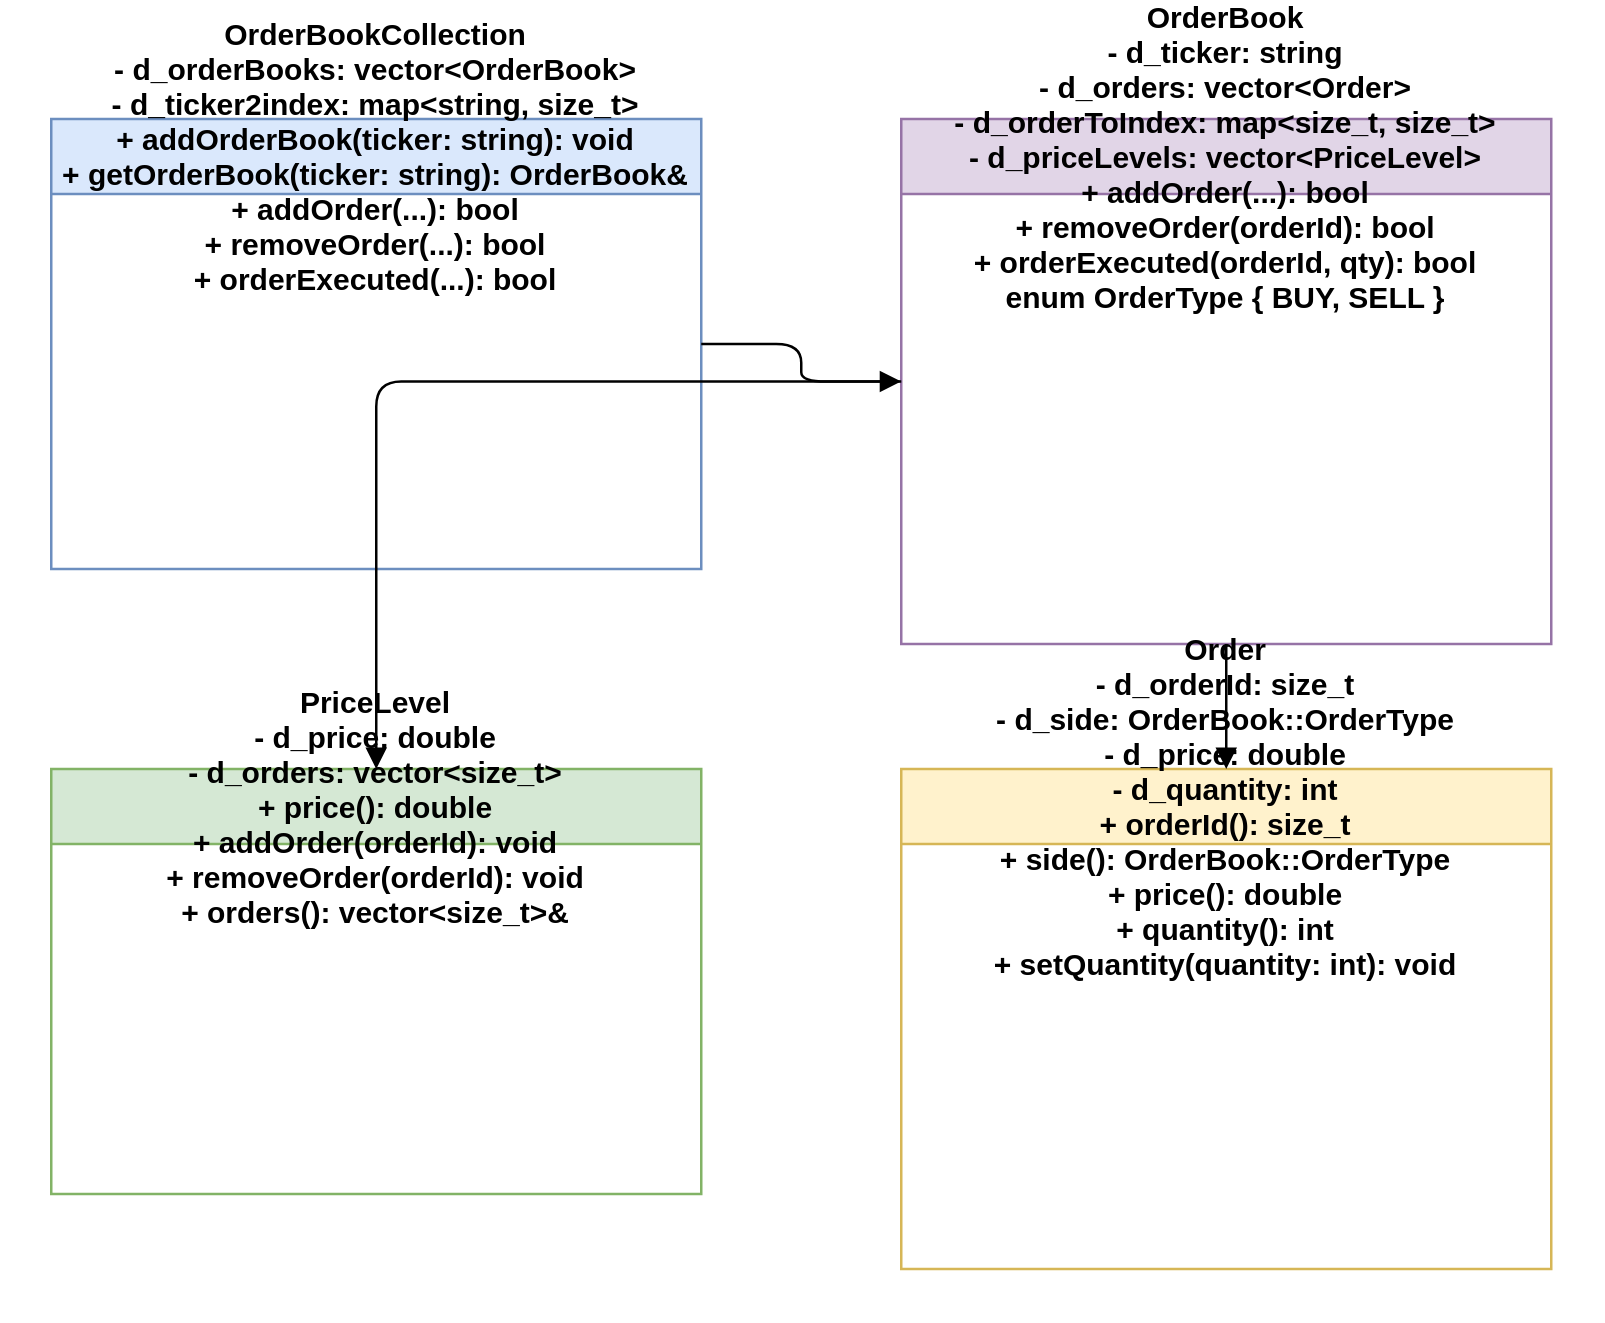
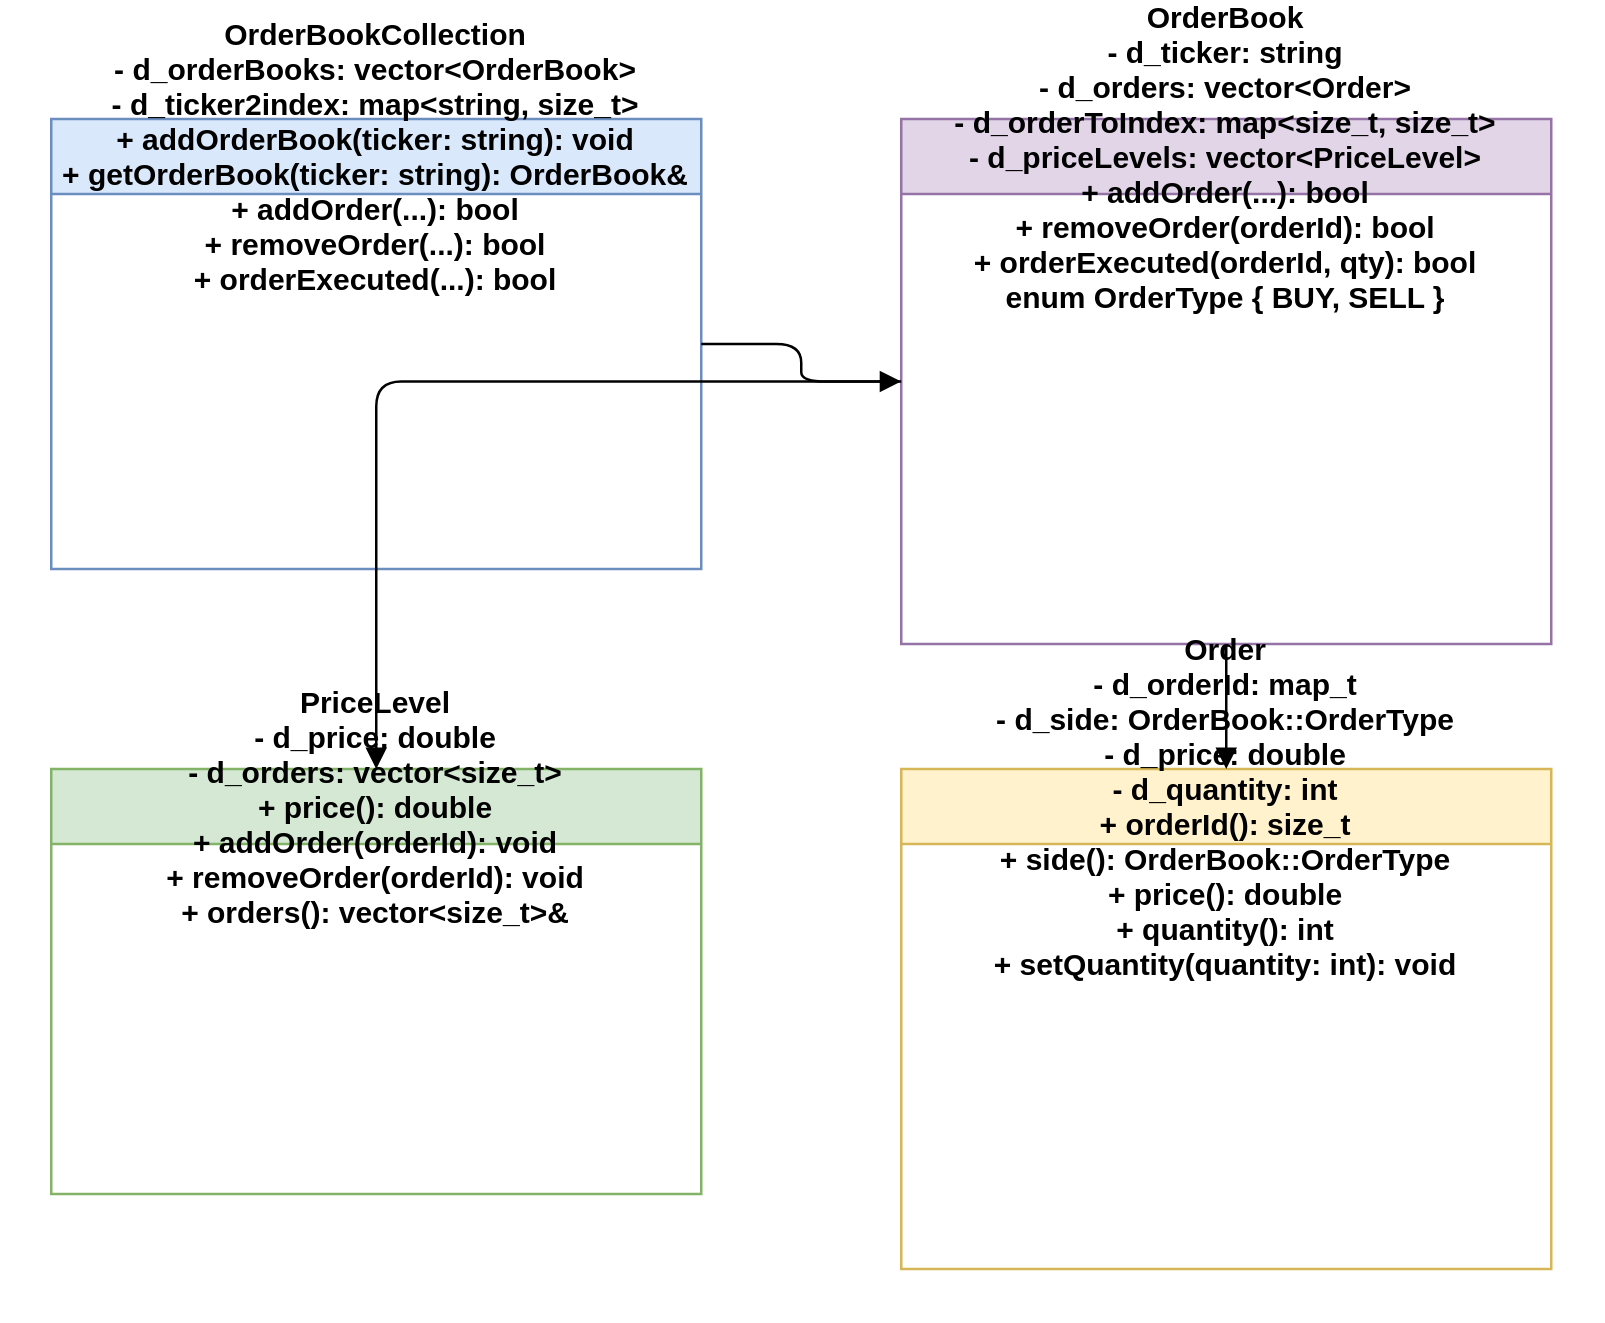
(1225, 650) -> (1225, 650)
